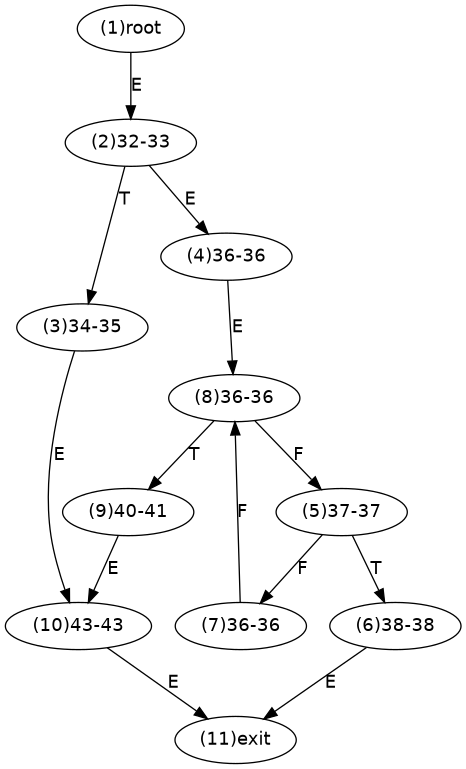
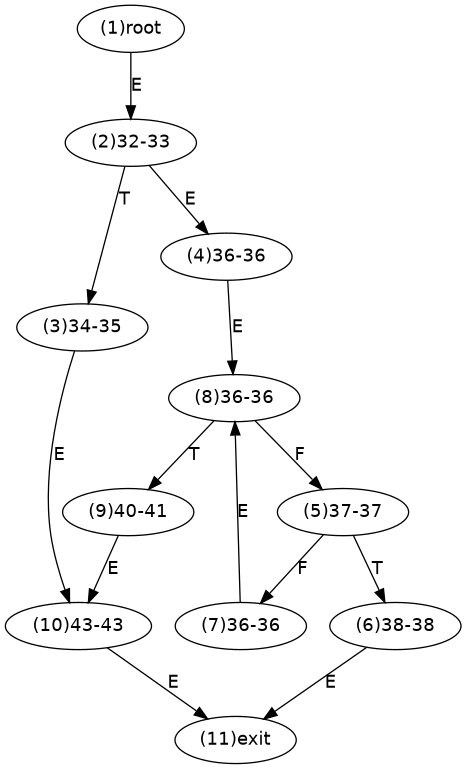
(243, 512) -> (243, 512)
